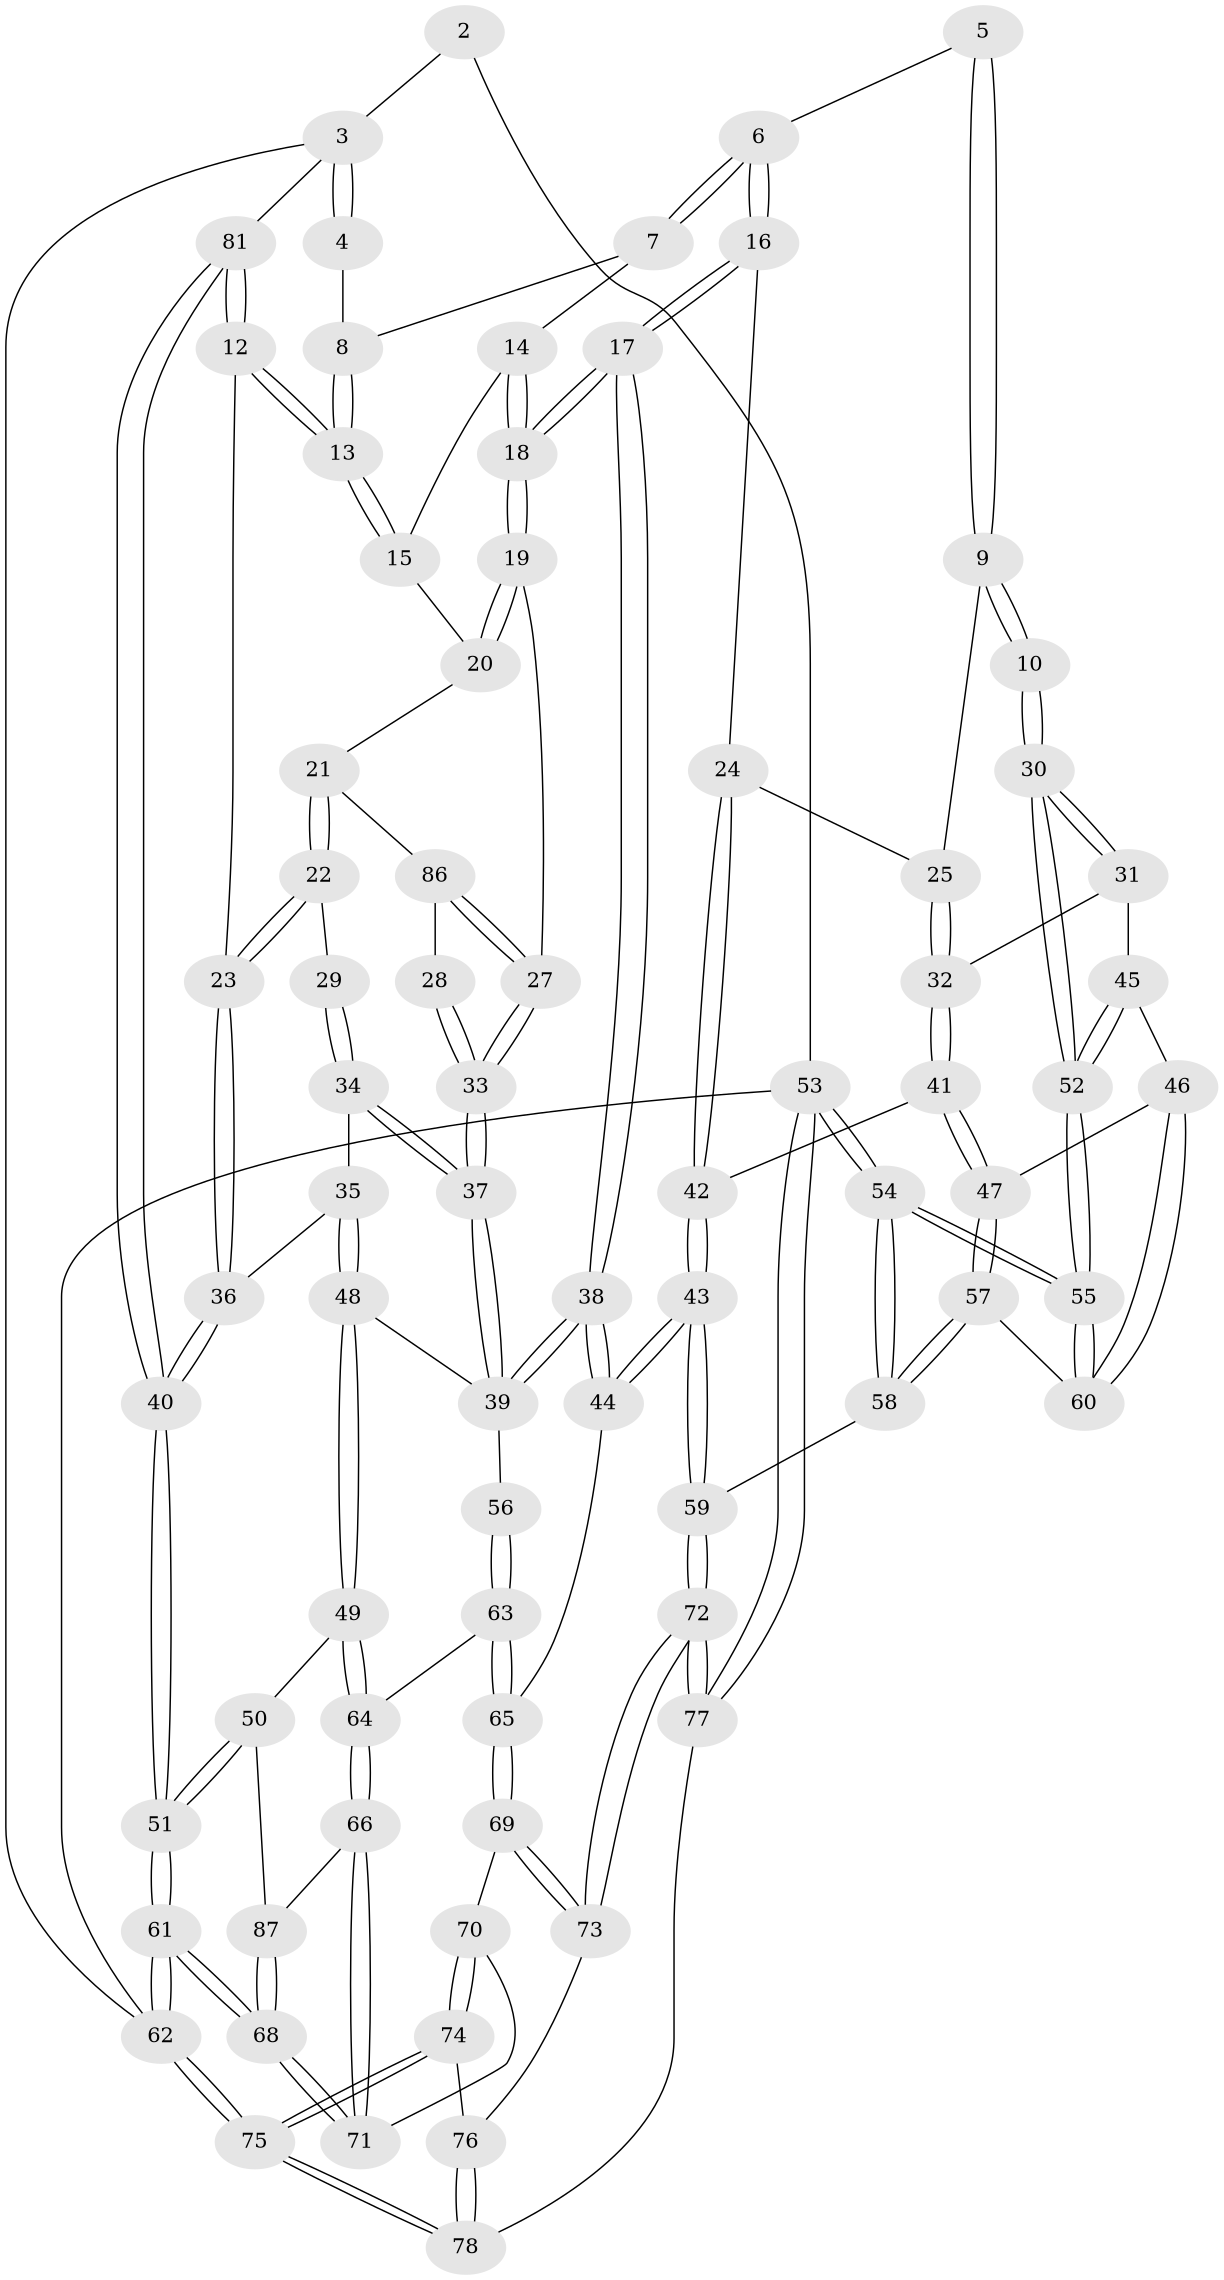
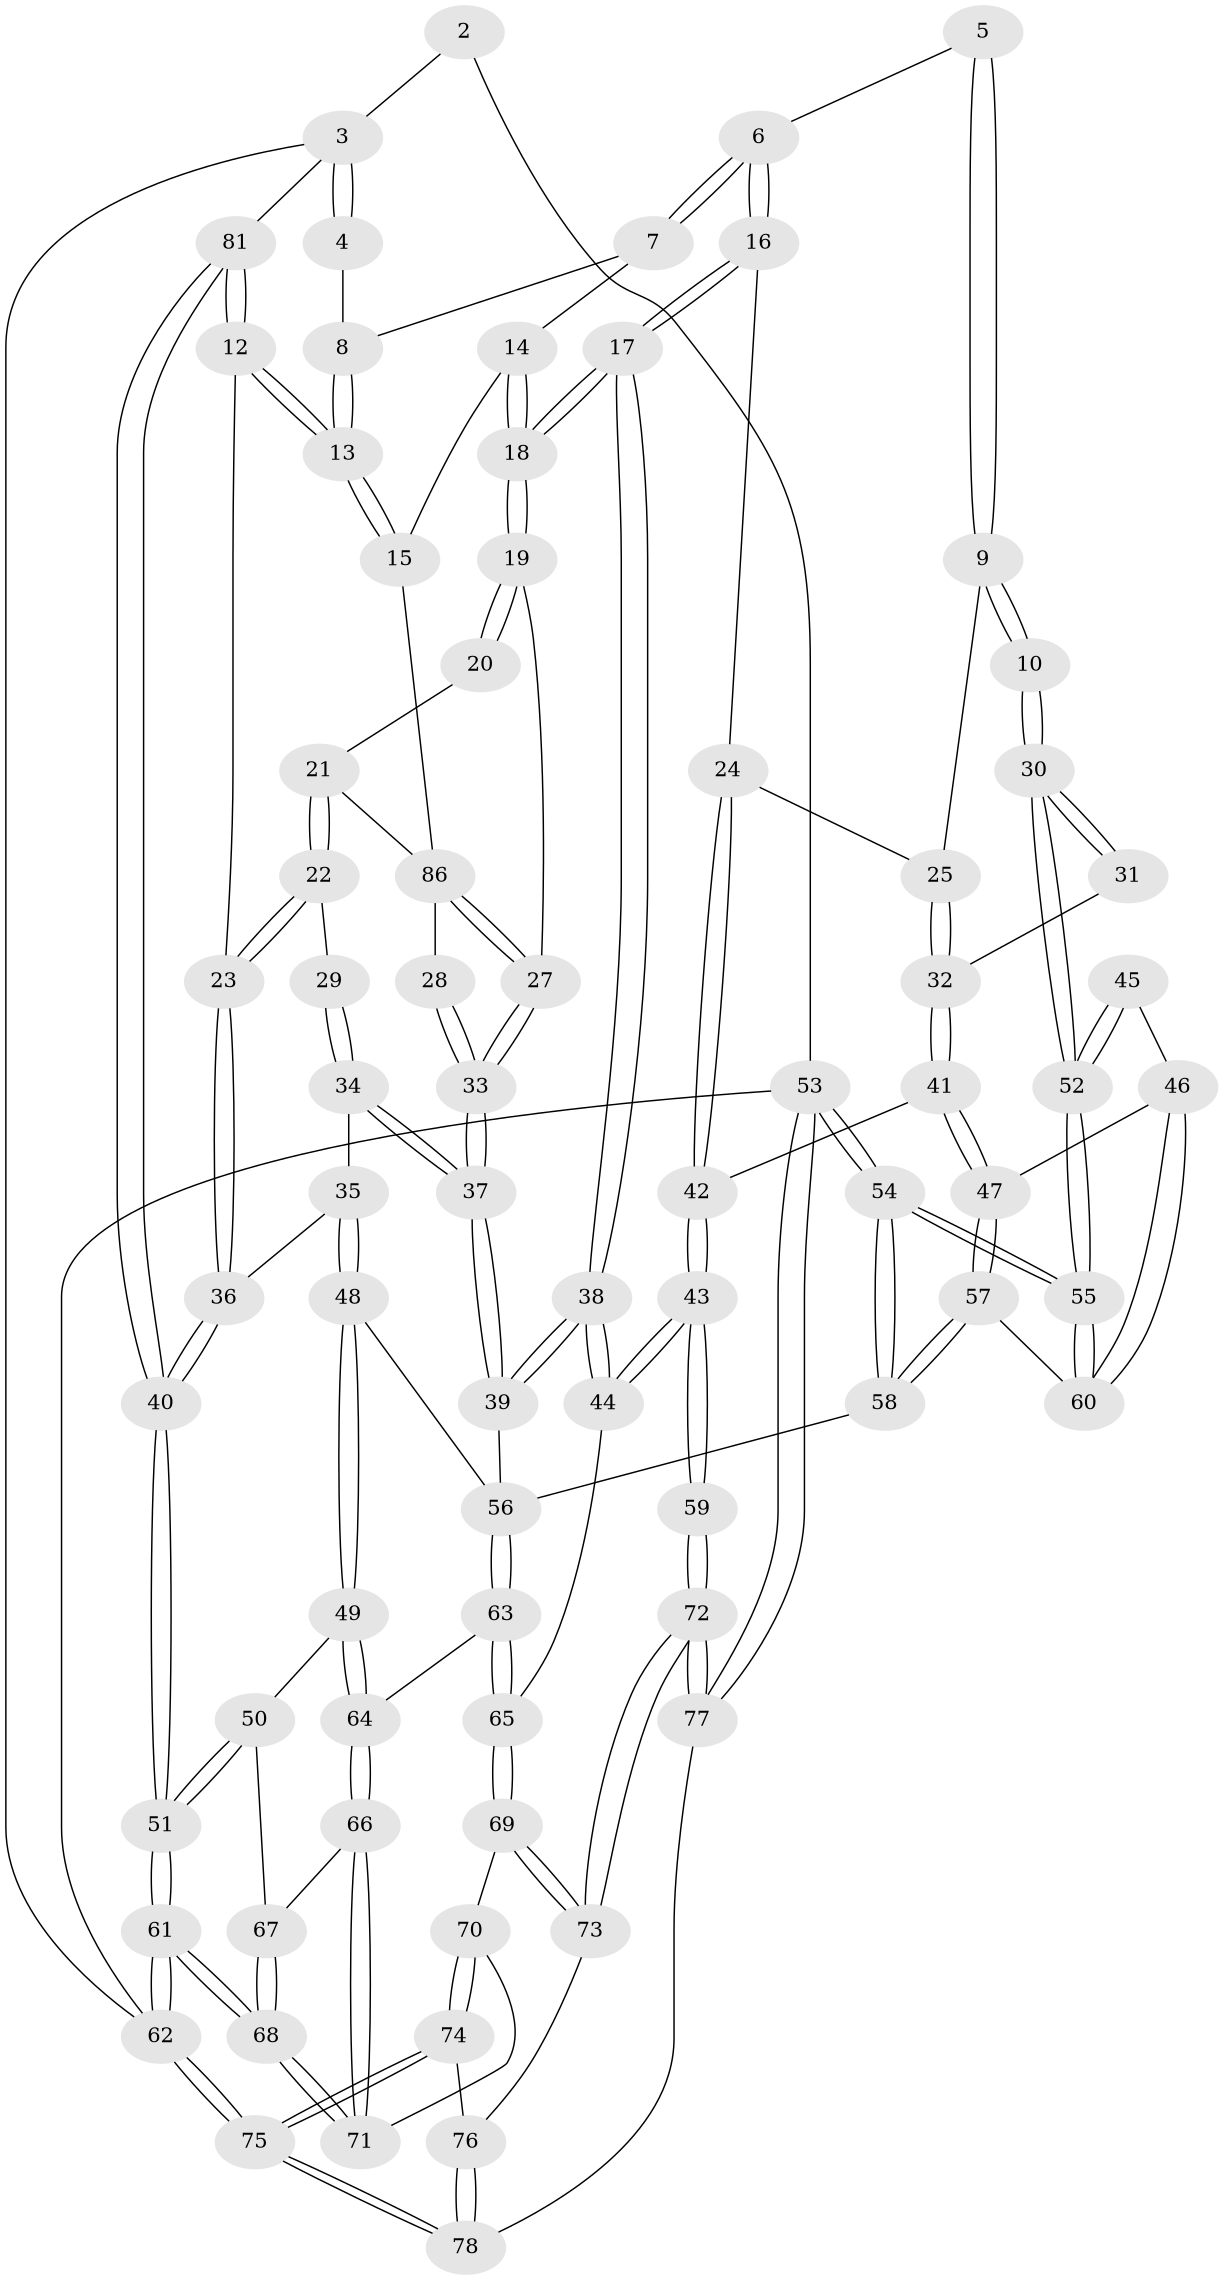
(440, 612) -> (418, 718)
(1128, 929) -> none
(424, 1351) -> (425, 1404)
(791, 1457) -> (678, 1461)
(267, 1931) -> (267, 1931)
